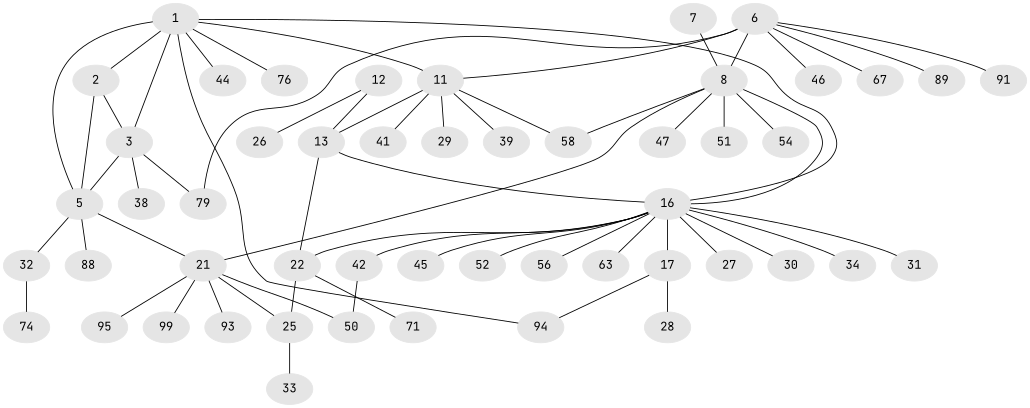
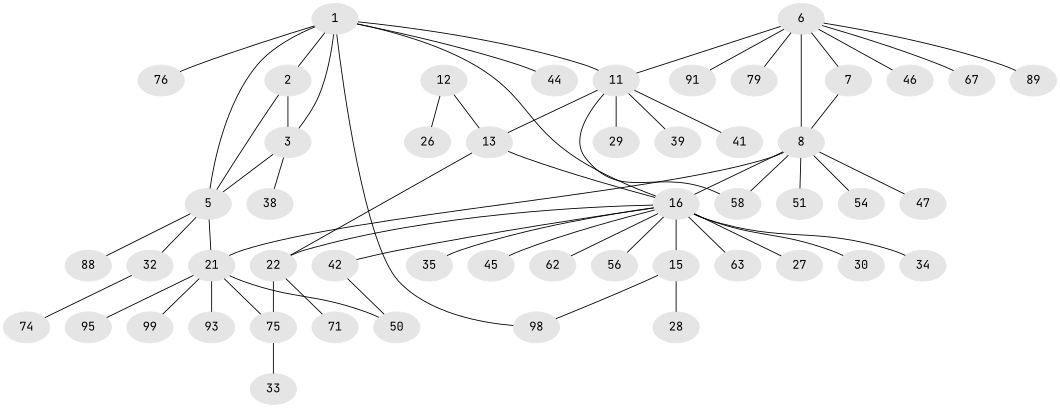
none -> (825, 50)
(166, 173) -> none
(482, 266) -> (553, 266)
(668, 266) -> (676, 266)
(914, 266) -> (429, 266)
(290, 327) -> (273, 327)
(541, 327) -> (536, 327)
